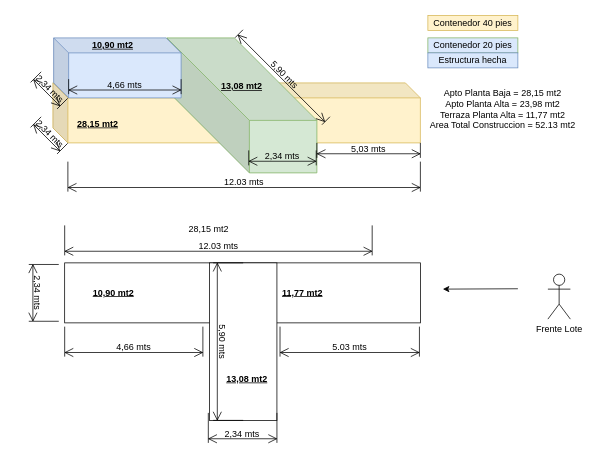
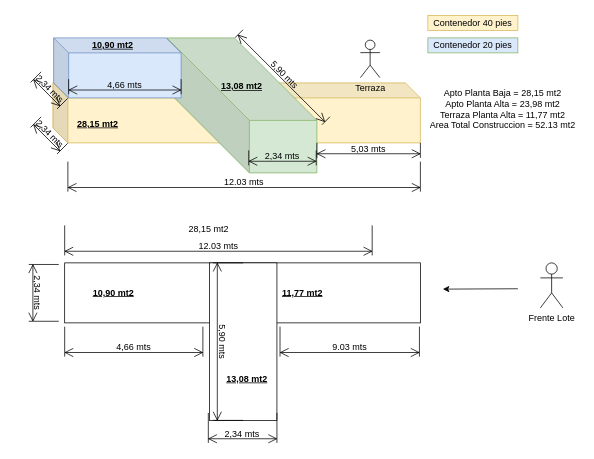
none -> (370, 59)
(473, 60) -> none
(559, 297) -> (552, 285)
(350, 347) -> (350, 347)
